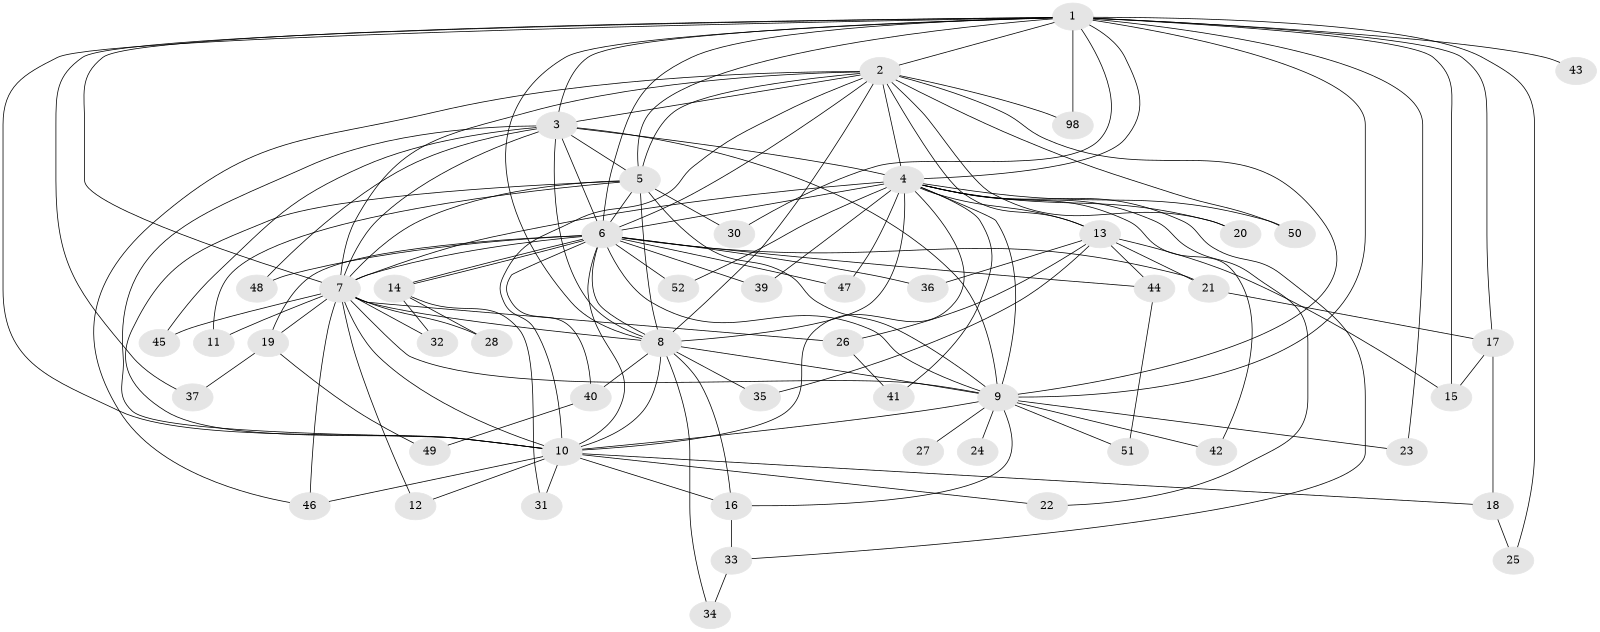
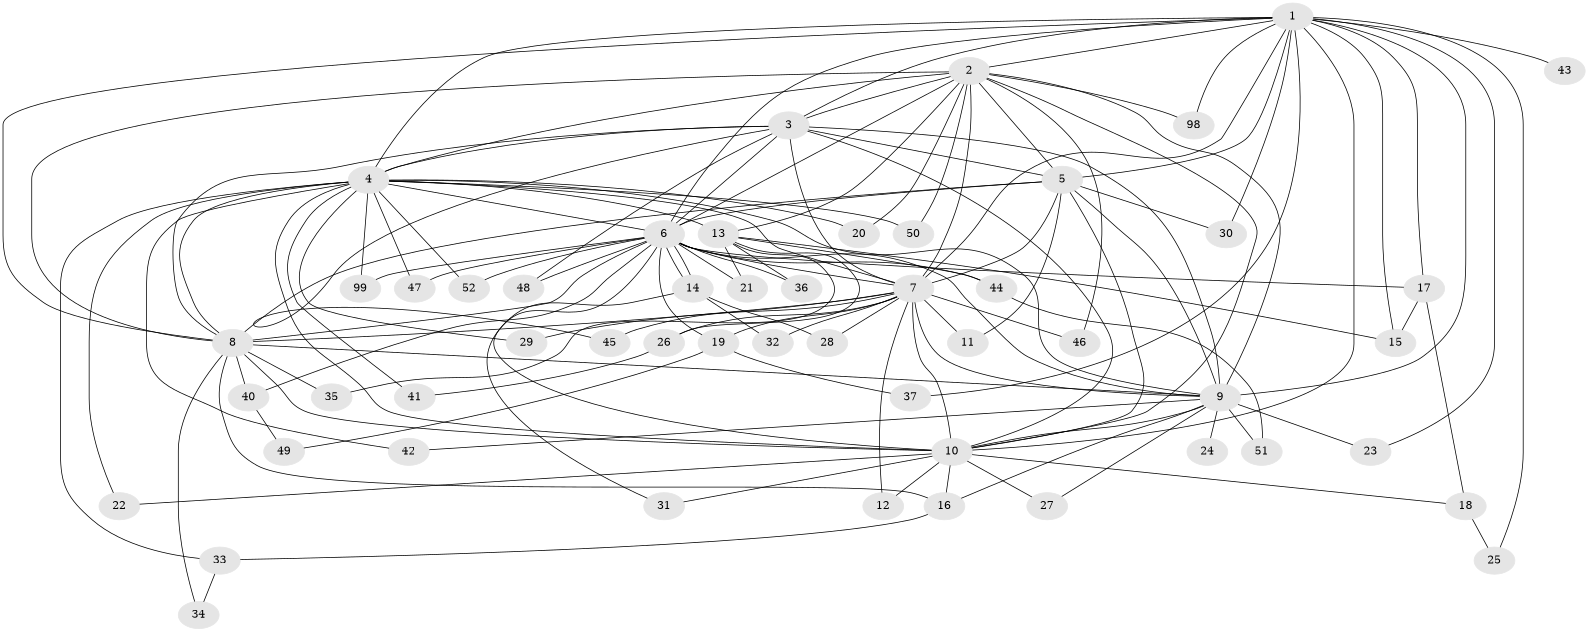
(762, 289) -> (360, 289)
(1351, 316) -> (1077, 275)
none -> (527, 343)
(436, 479) -> (996, 477)
